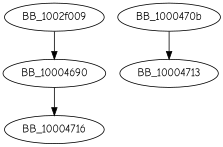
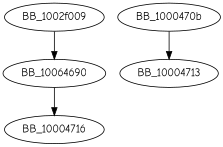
(54, 73) -> (54, 73)
